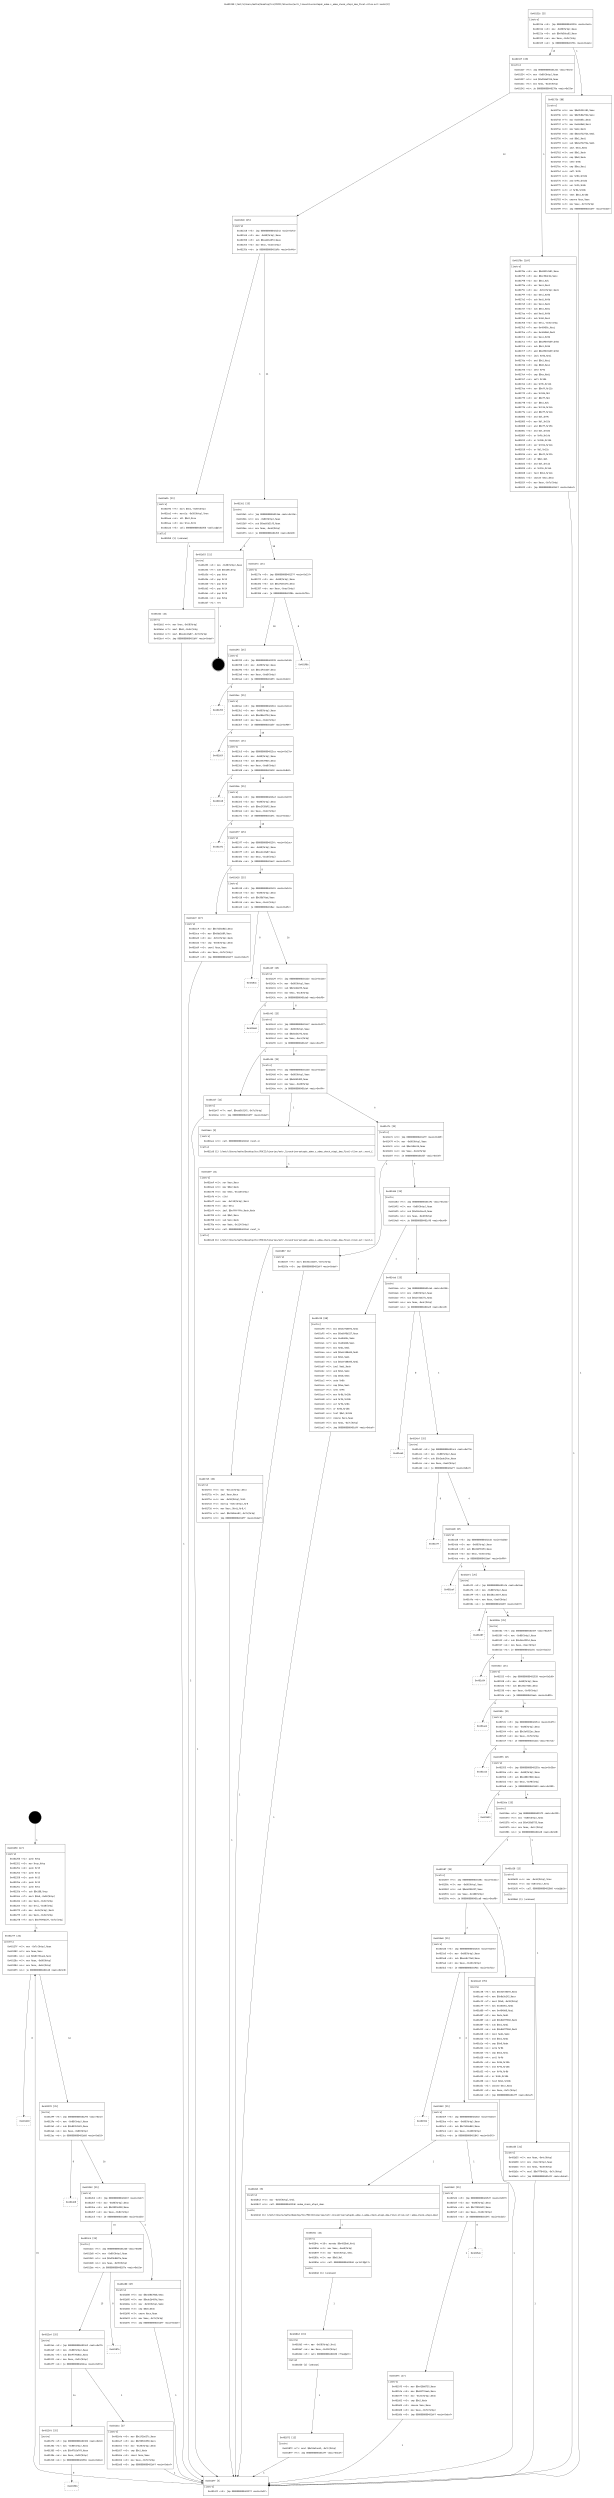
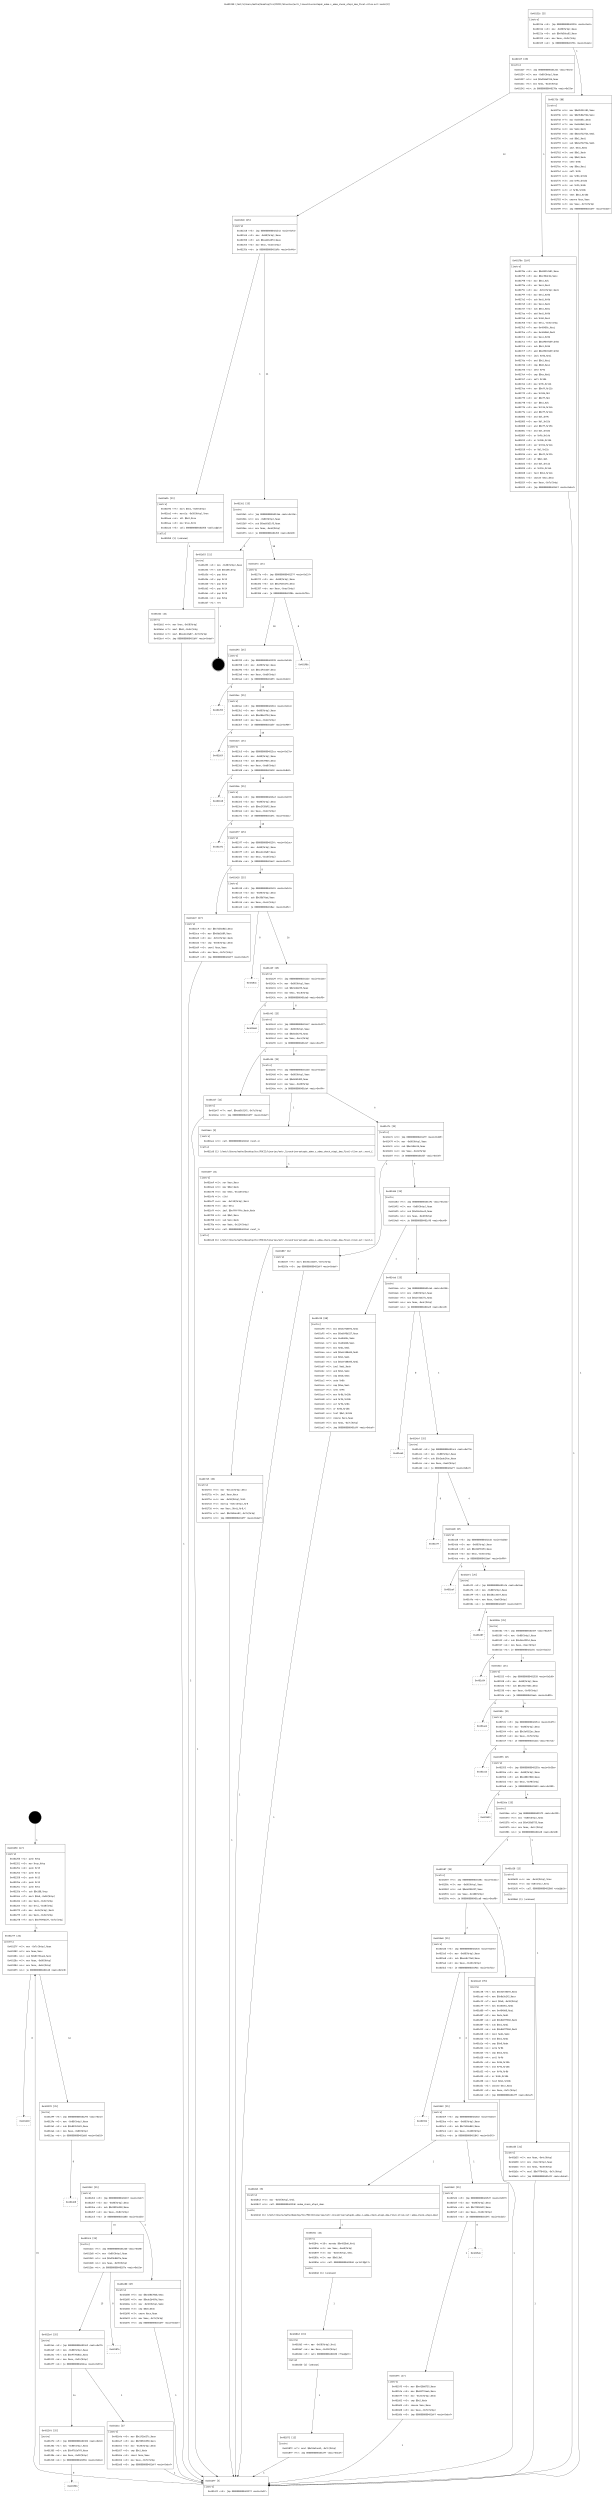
(552, 51) -> none
(505, 1612) -> none
(92, 2161) -> none
